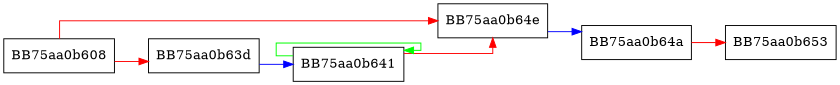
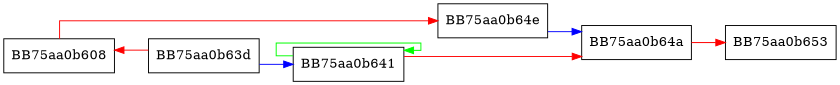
(451, 53) -> (488, 57)
(127, 61) -> (136, 50)
